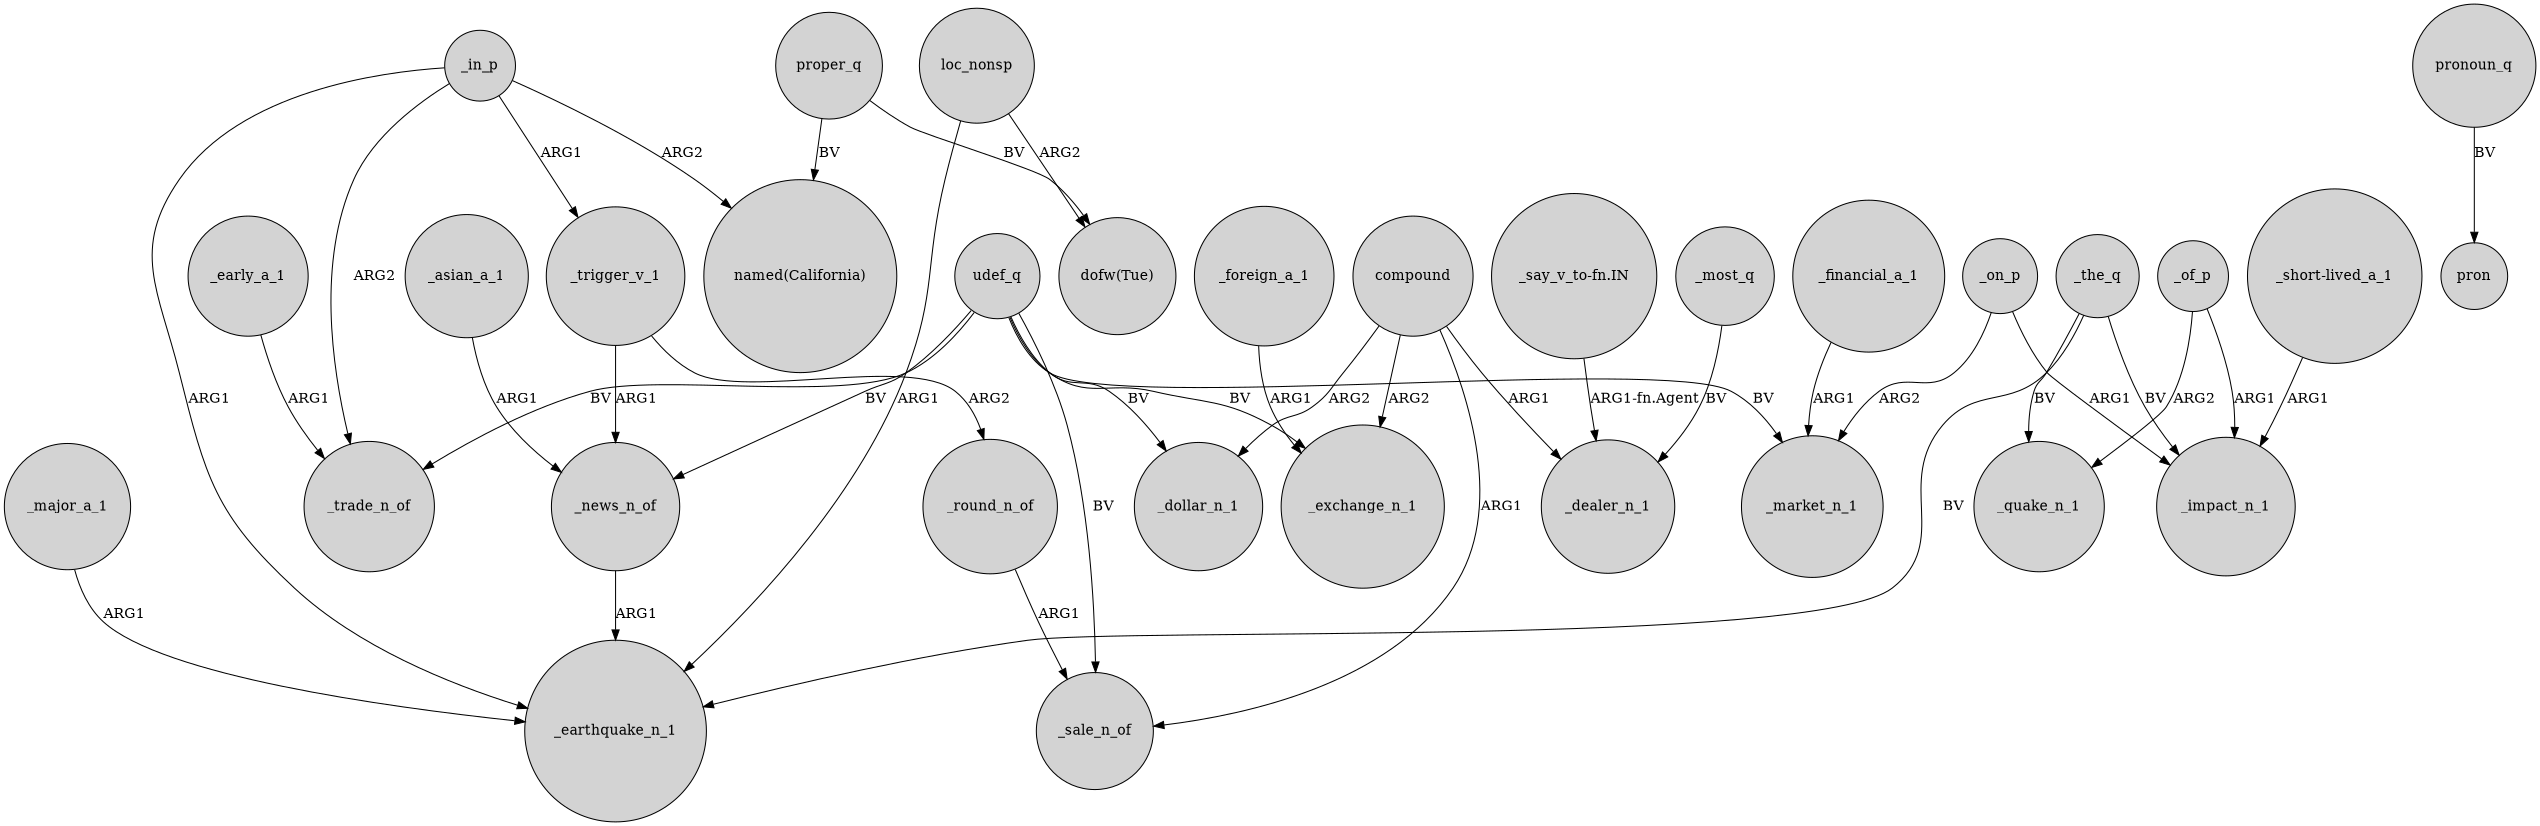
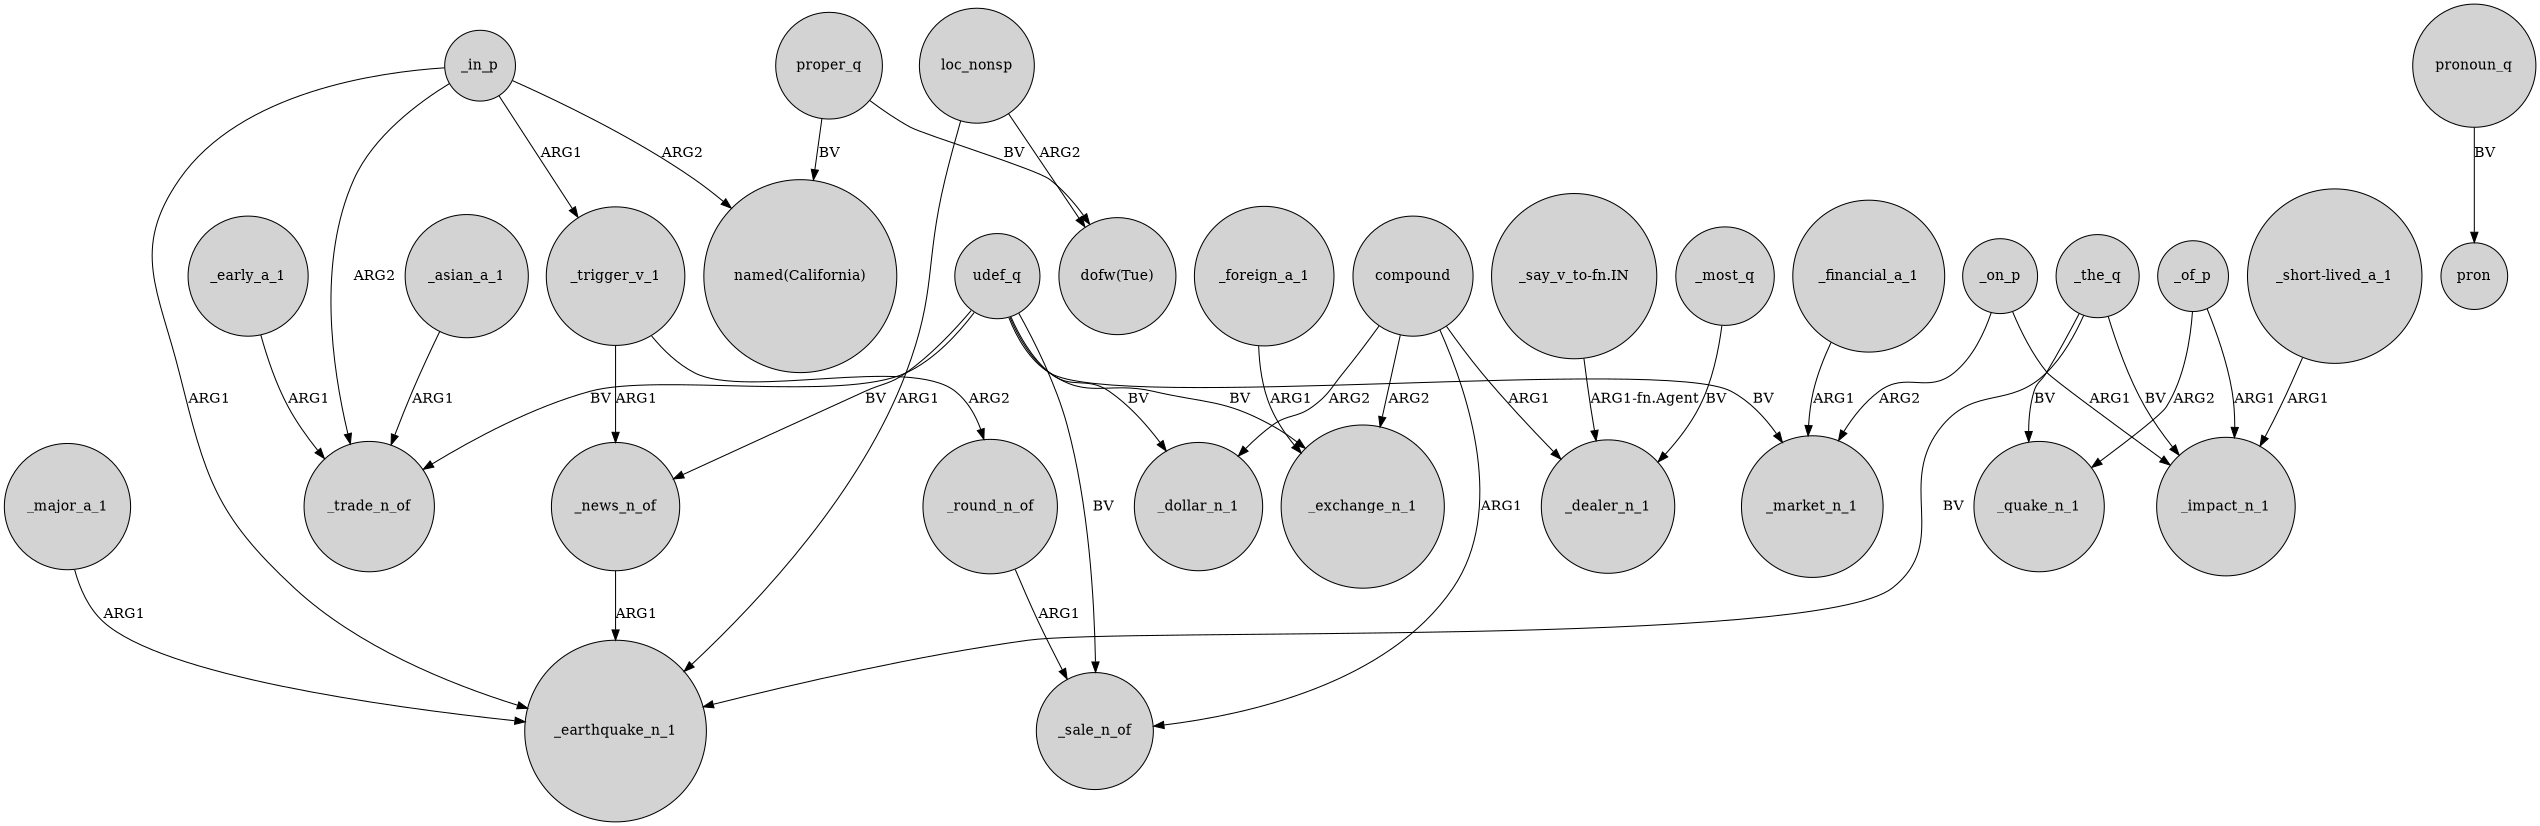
(499, 410) -> (416, 383)
